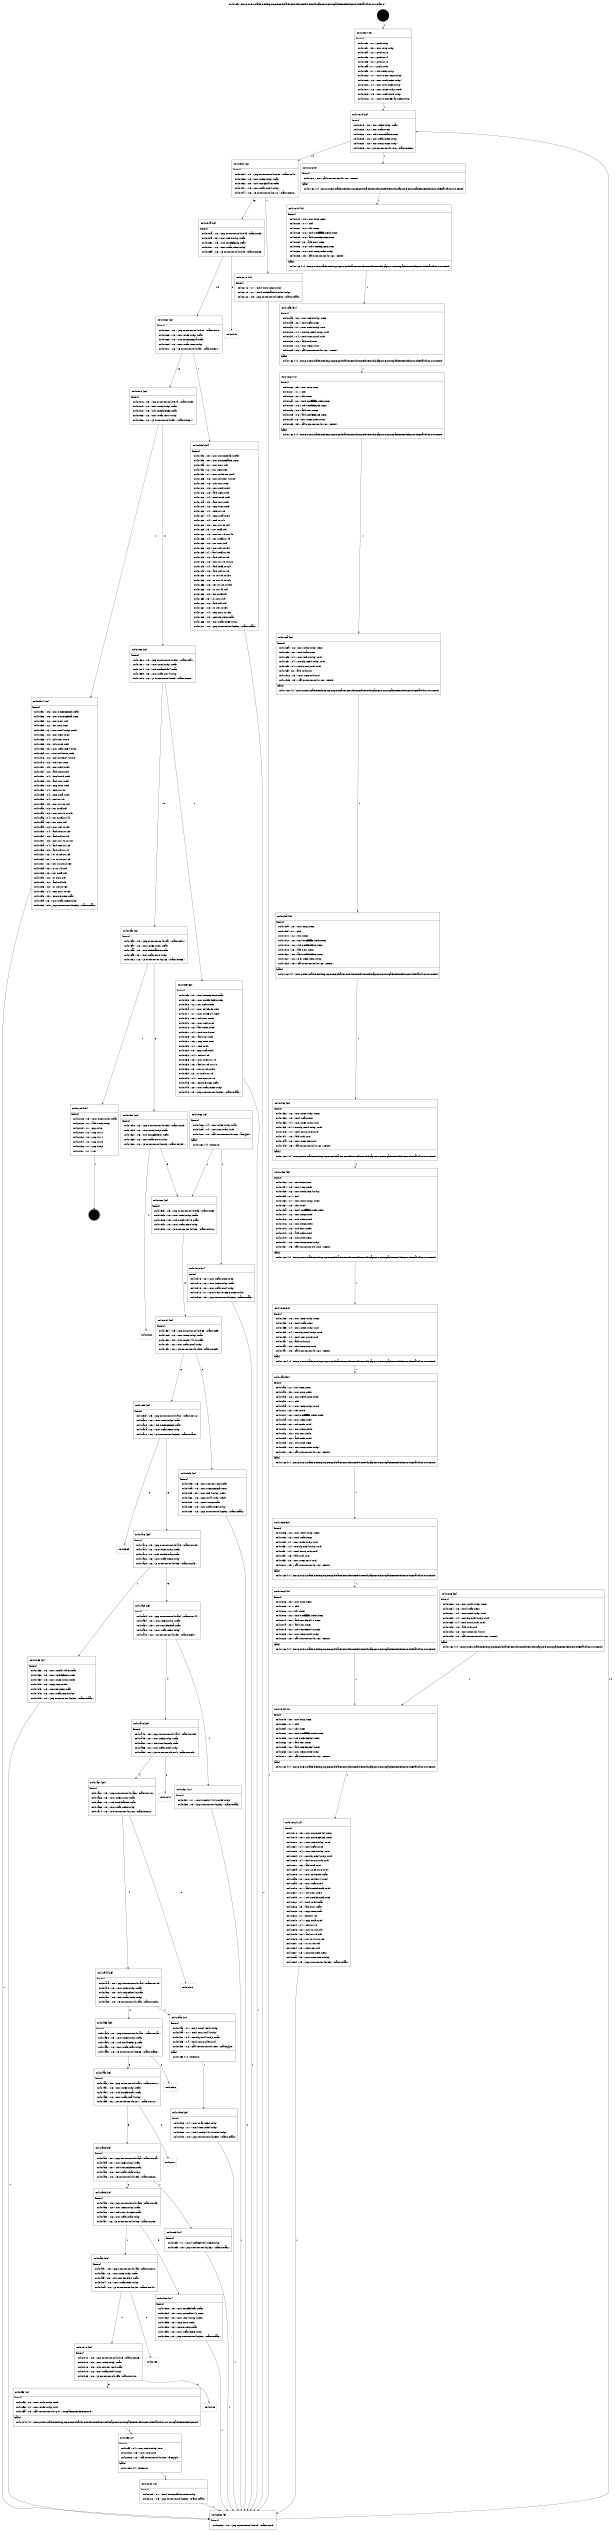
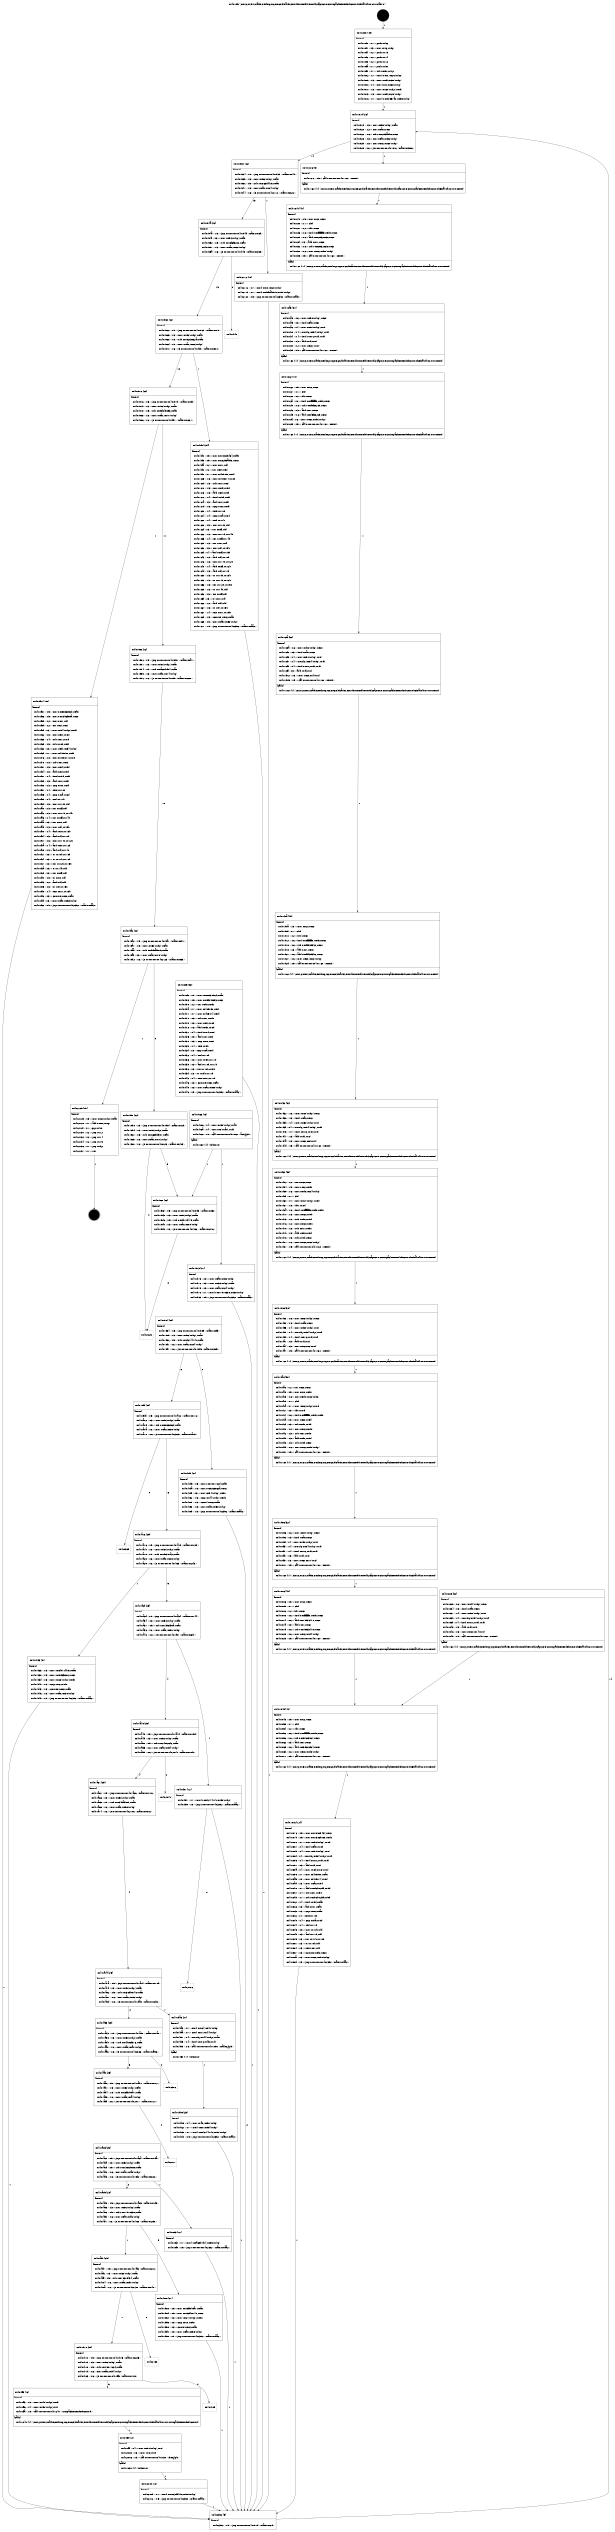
(184, 831) -> none
(183, 1274) -> (162, 1281)
(159, 1898) -> (197, 1895)
(127, 2124) -> none
